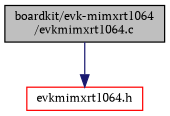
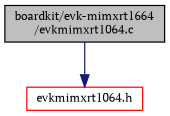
(85, 24) -> (85, 24)
